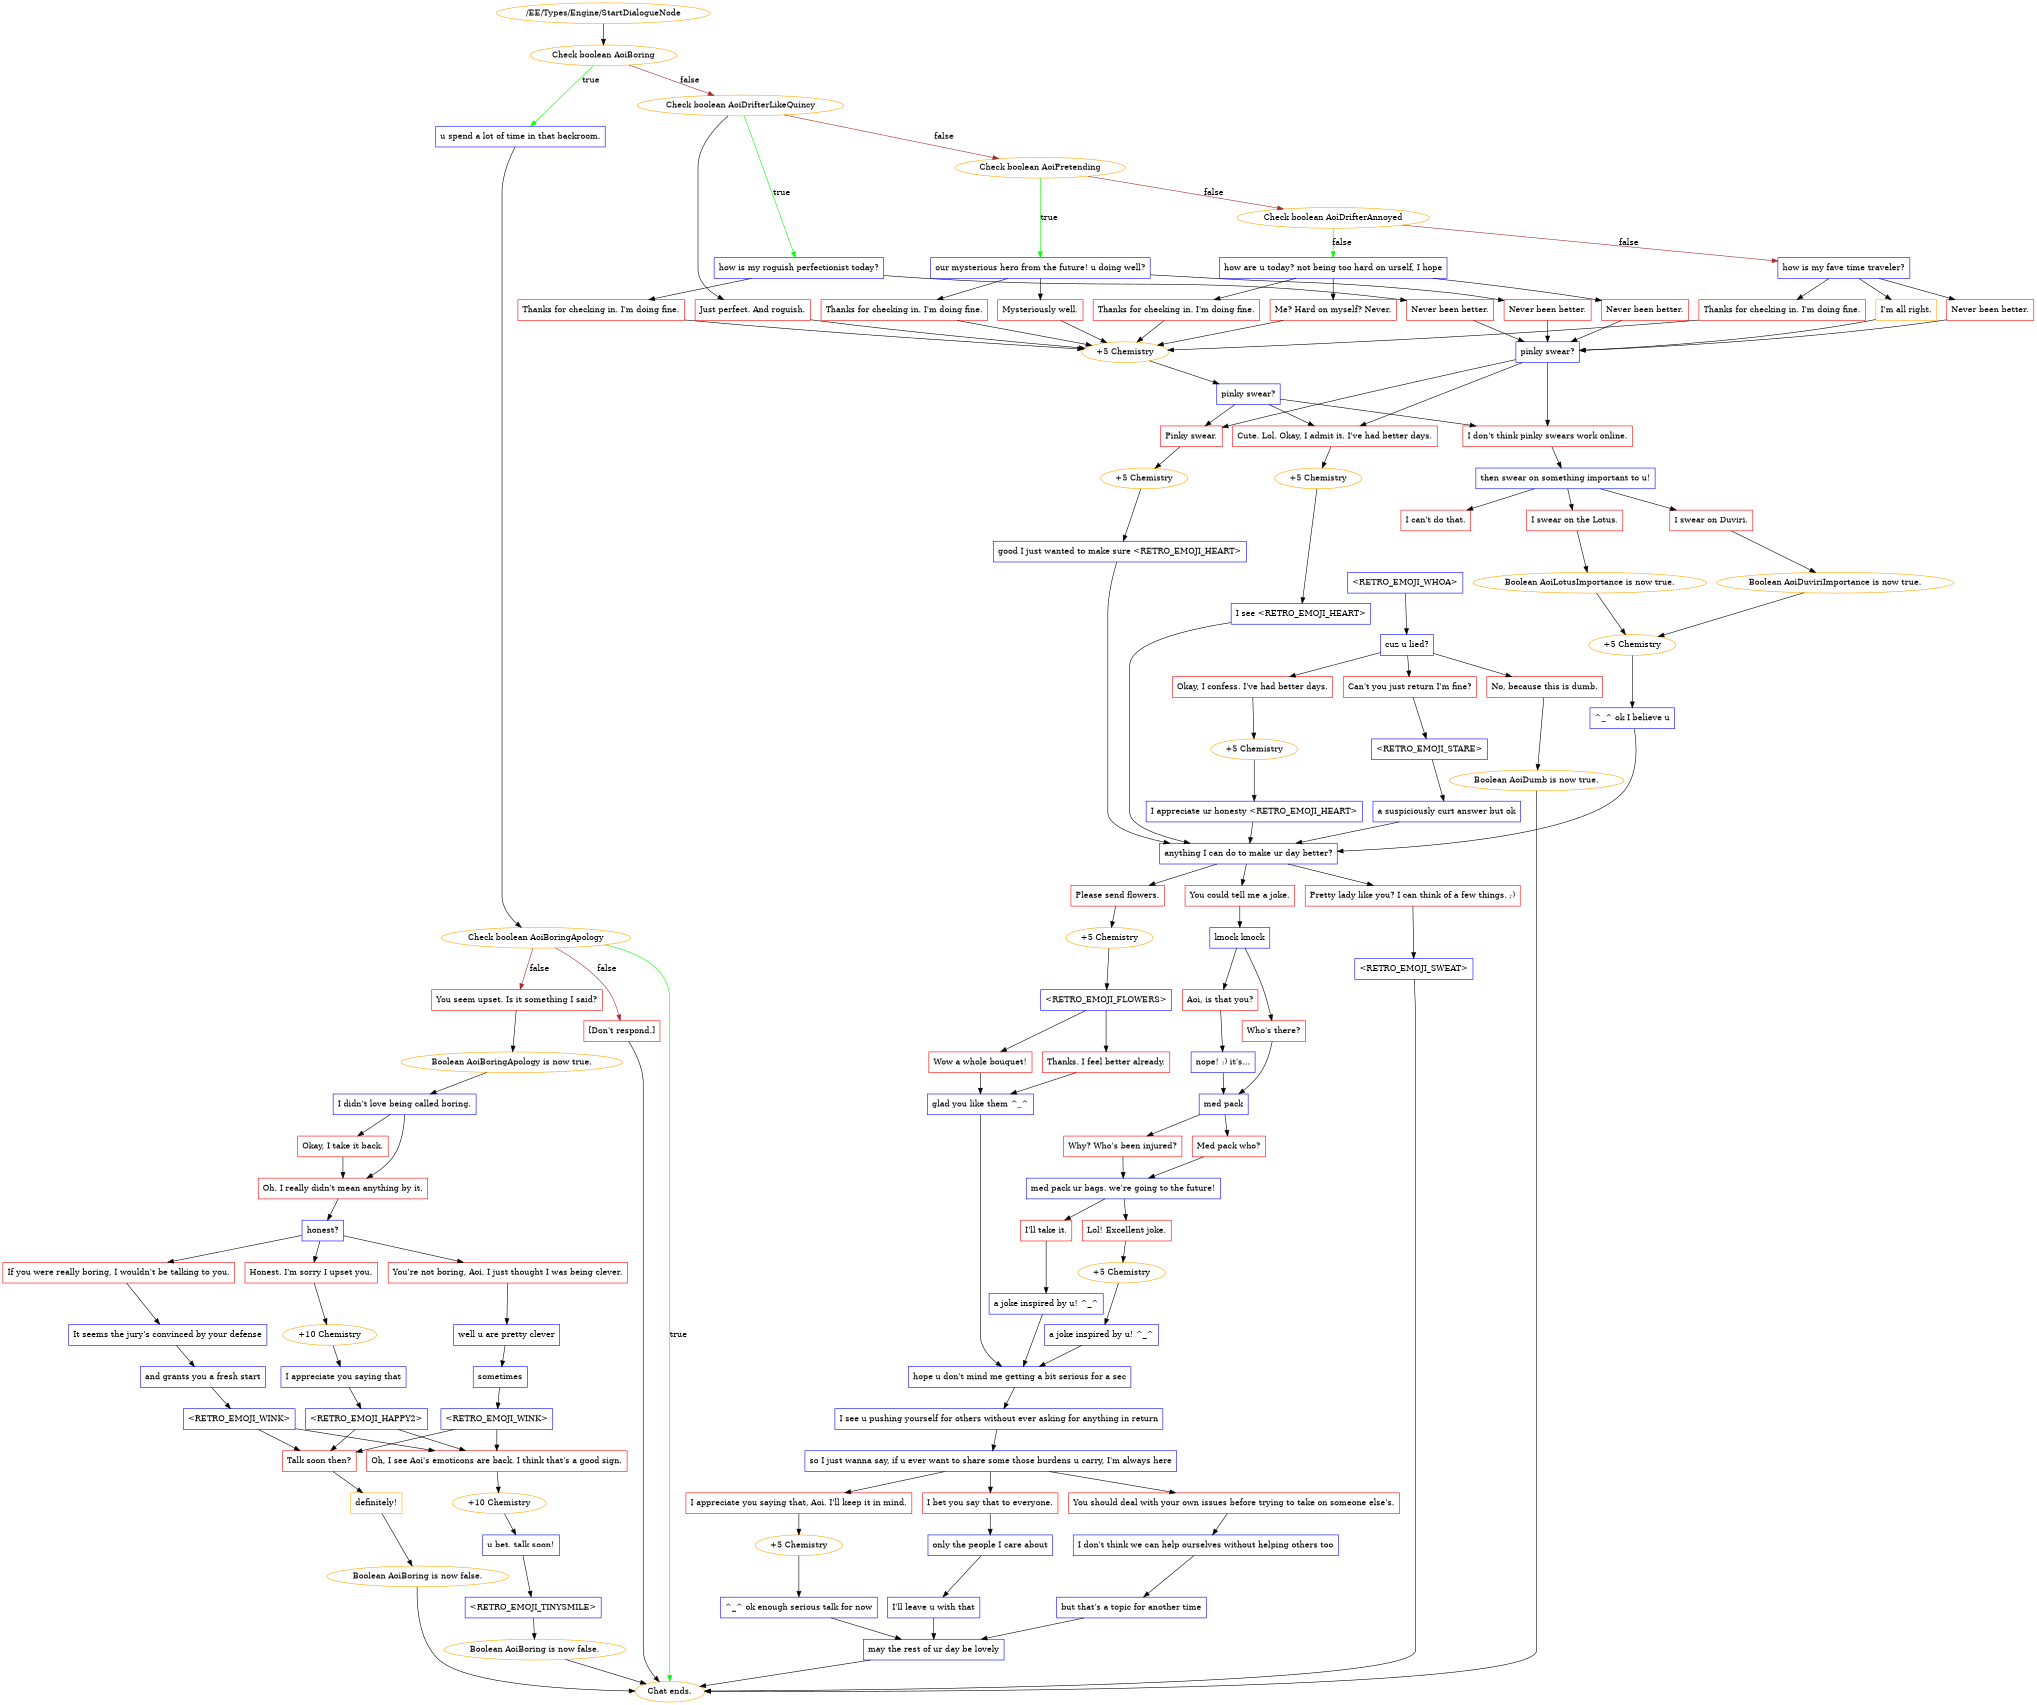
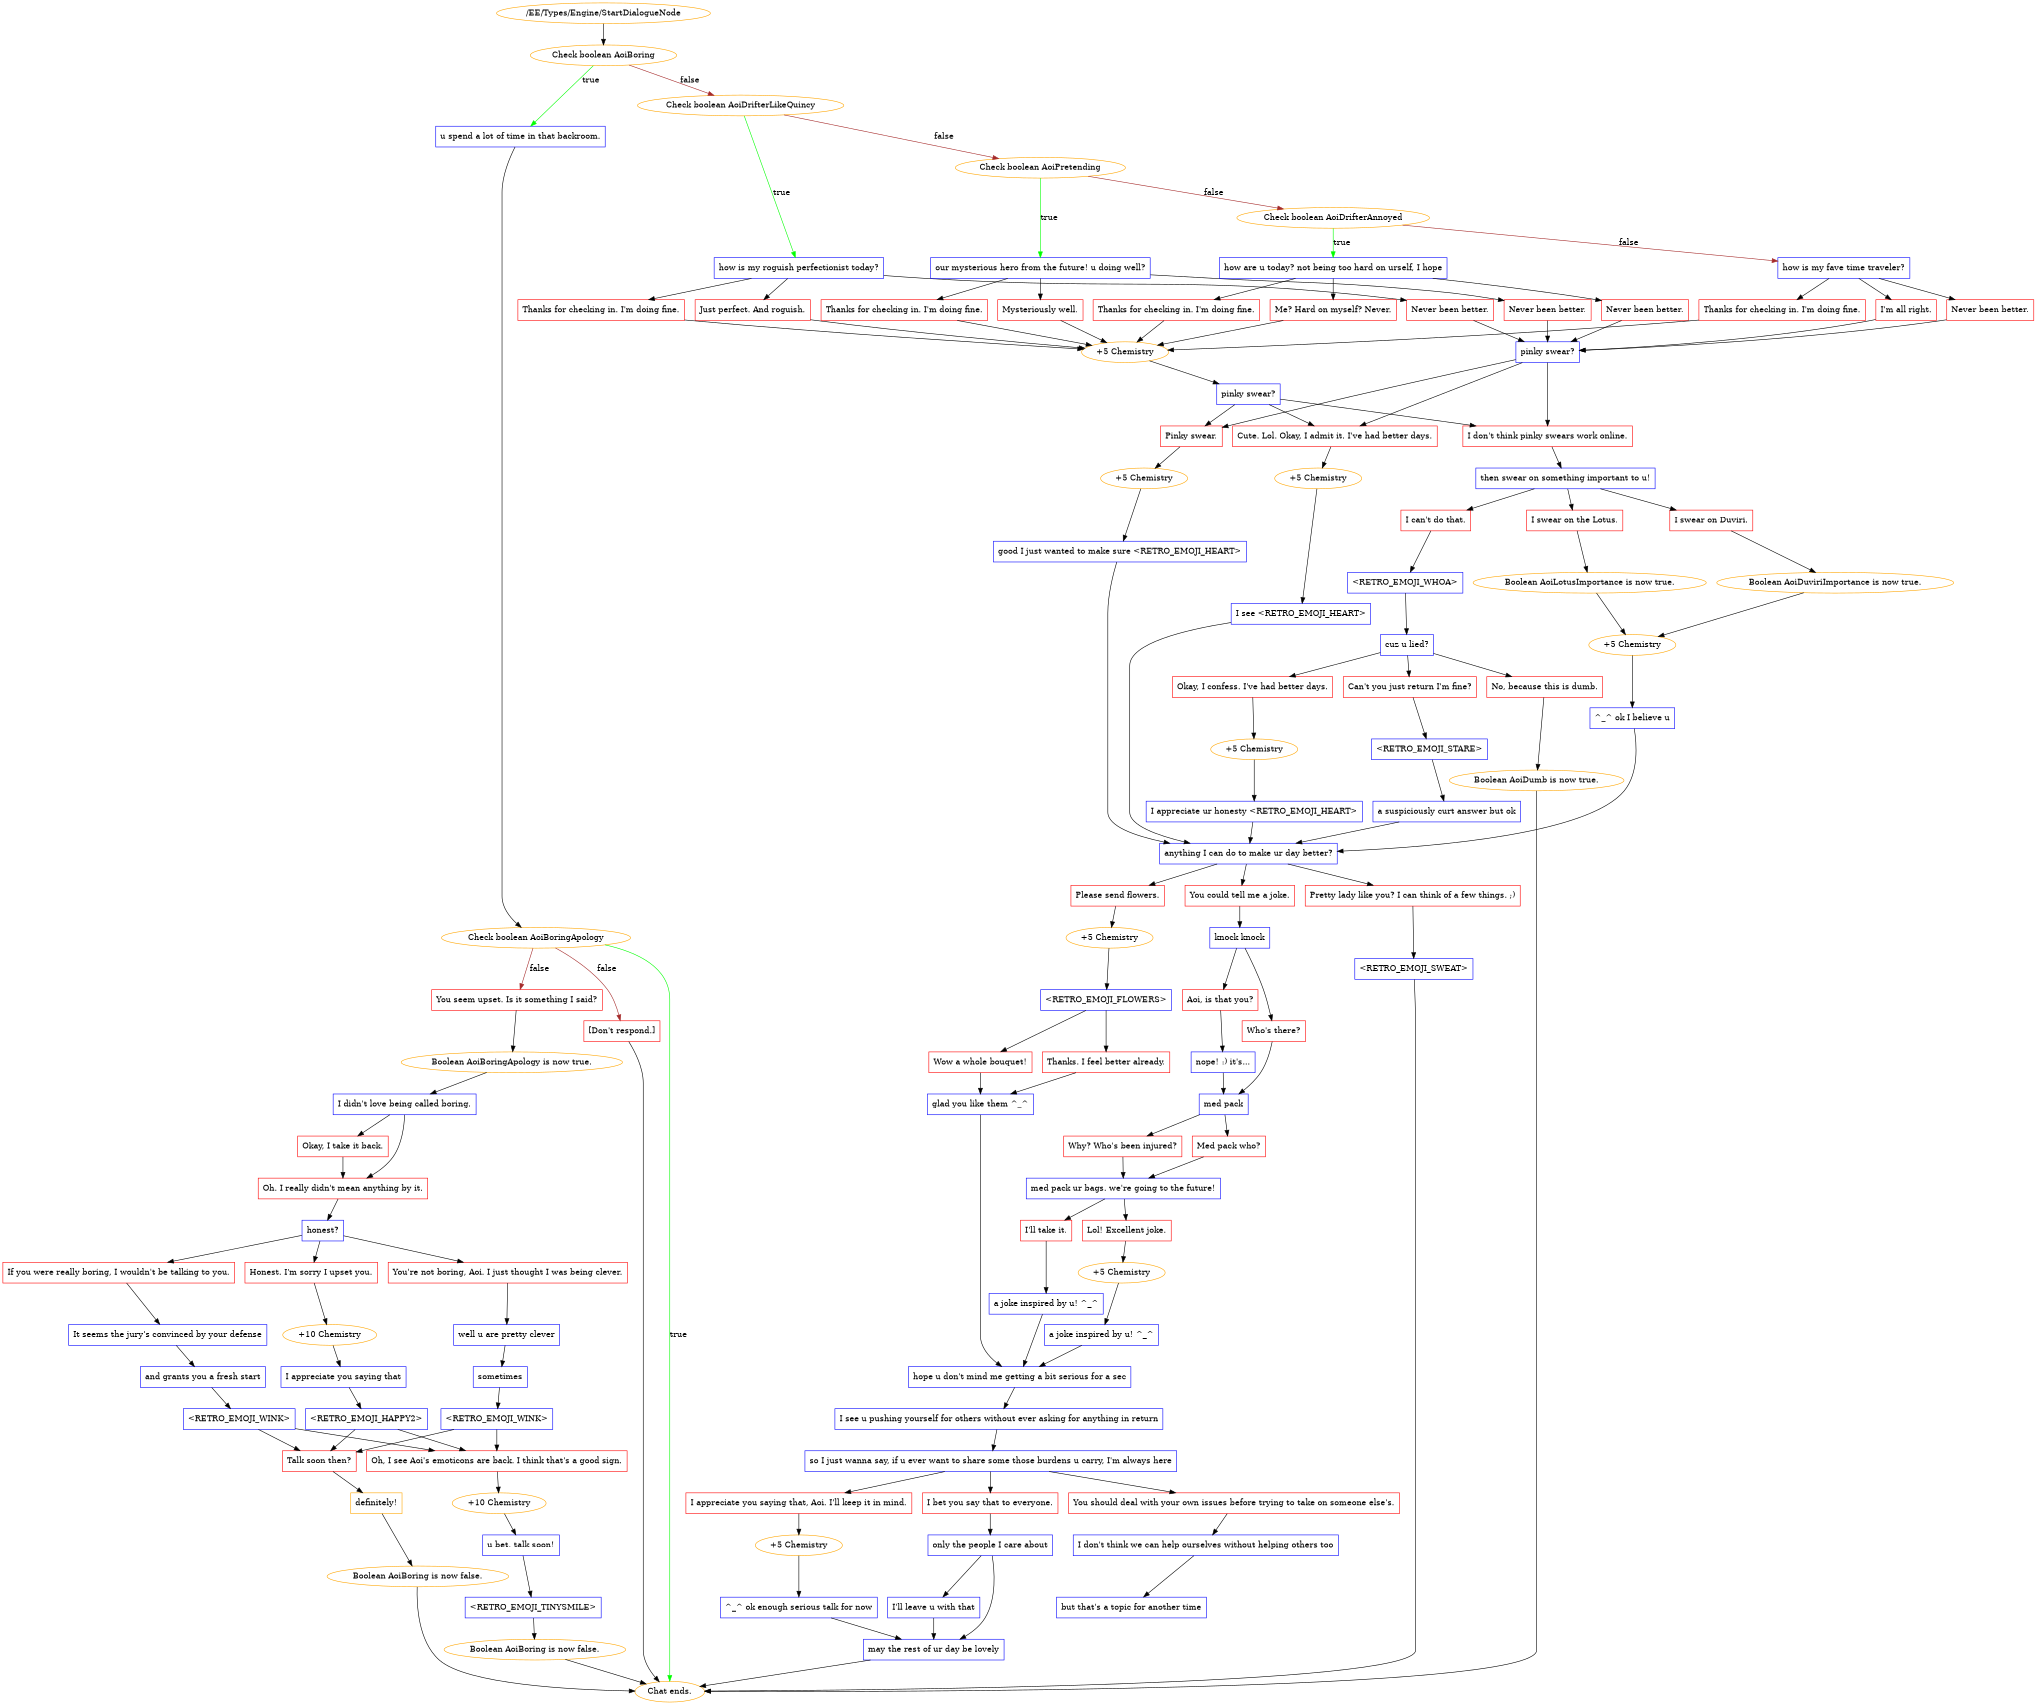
(698, 206) -> (778, 287)
(1342, 243) -> (1342, 243)
(1906, 310) -> (1906, 310)
none -> (1422, 549)
(1036, 1628) -> (992, 1601)
